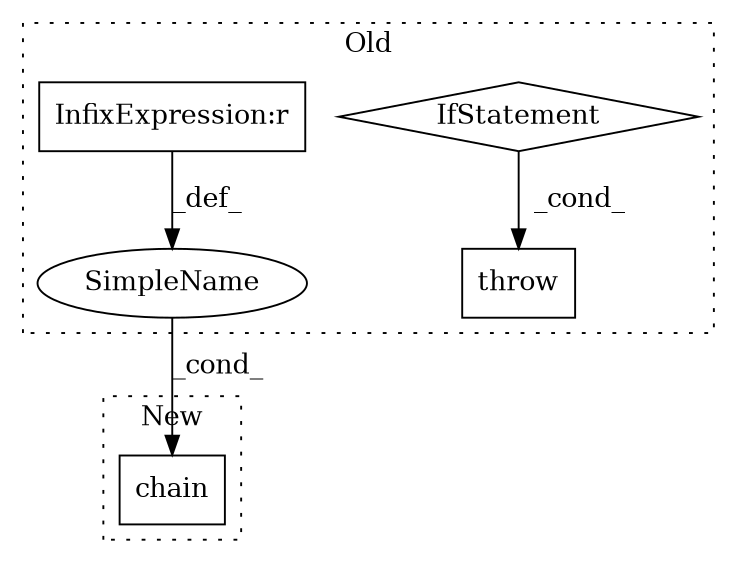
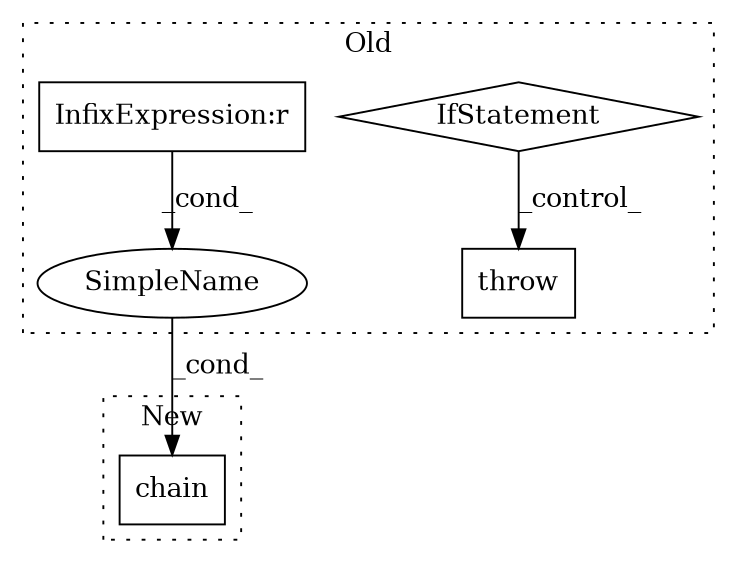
(208, 200) -> (208, 200)
(580, 200) -> (580, 200)
